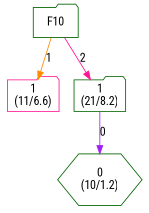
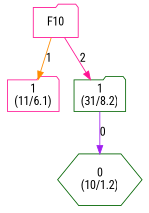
(56, 22) -> (56, 22)
(33, 96) -> (33, 96)
(100, 96) -> (100, 96)
